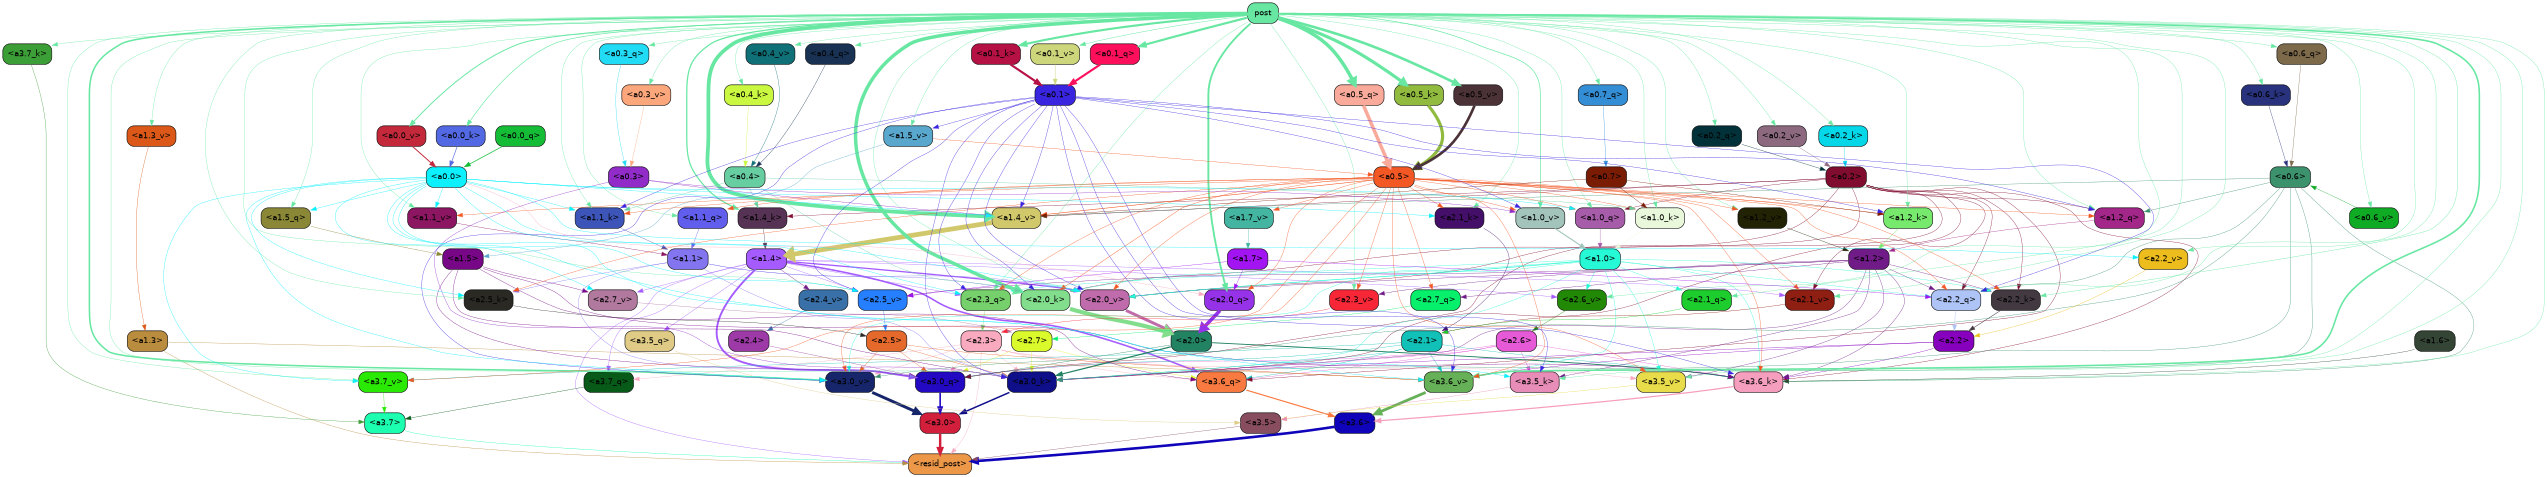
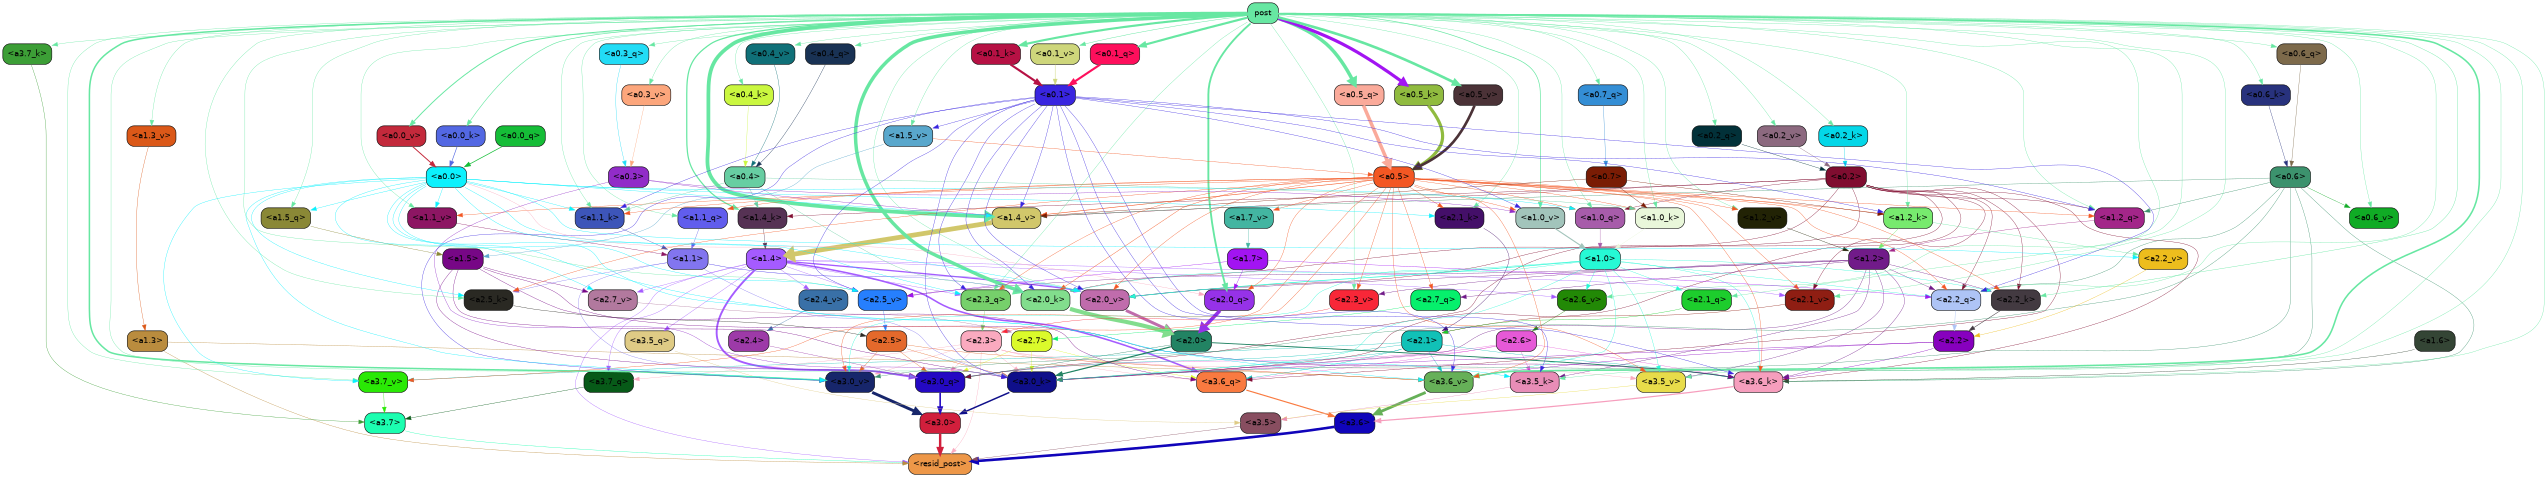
(2337, 42) -> (2033, 238)
(1343, 44) -> (1343, 44)
(2337, 198) -> (2326, 197)
(1368, 269) -> none
(793, 278) -> (793, 278)
